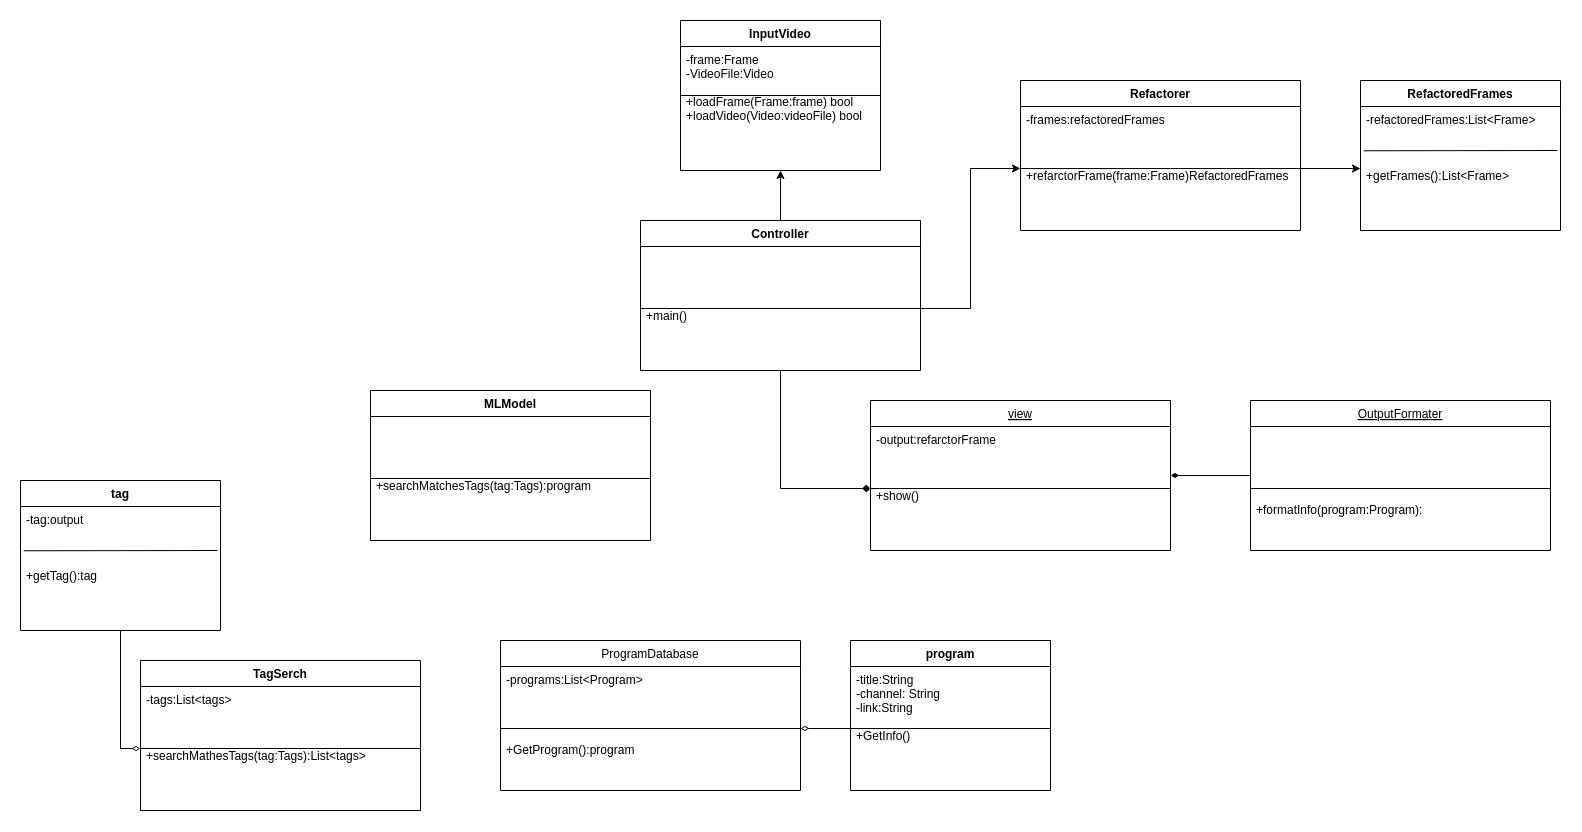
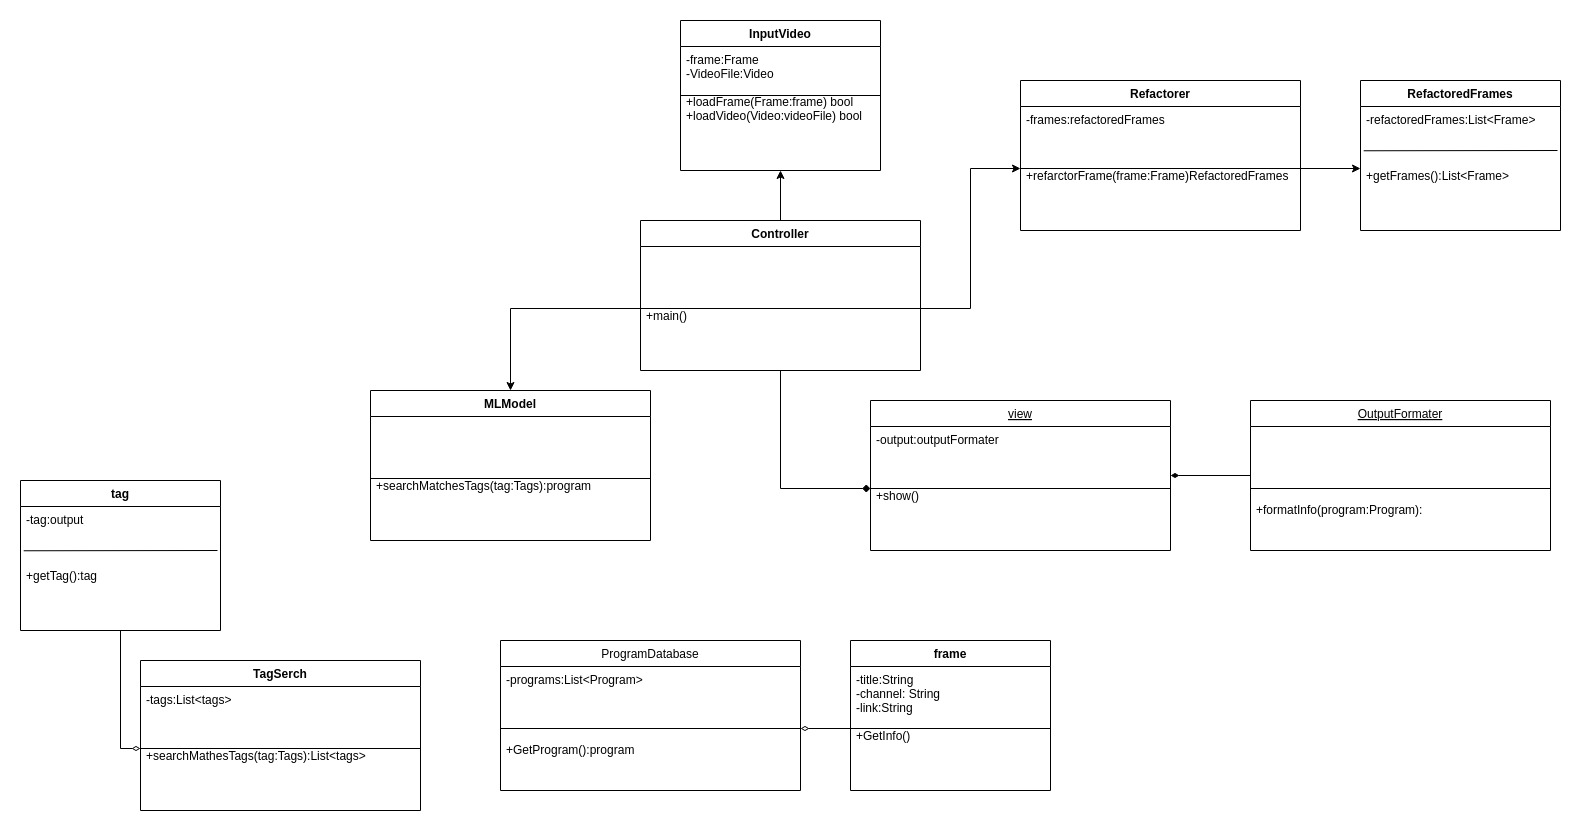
none -> (538, 309)
(948, 440) -> (948, 440)
(950, 654) -> (950, 654)
